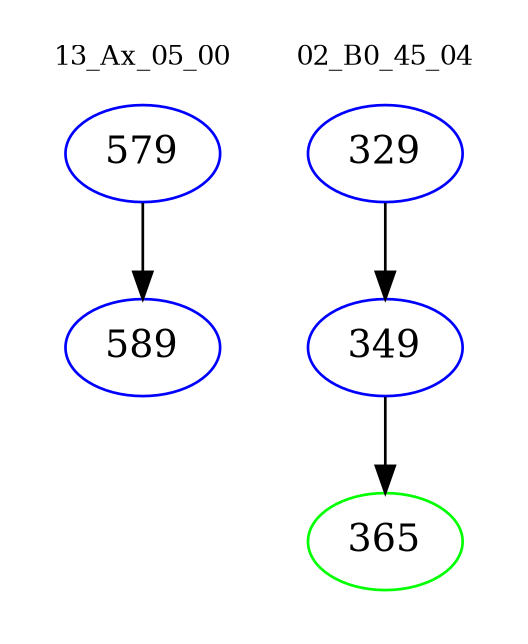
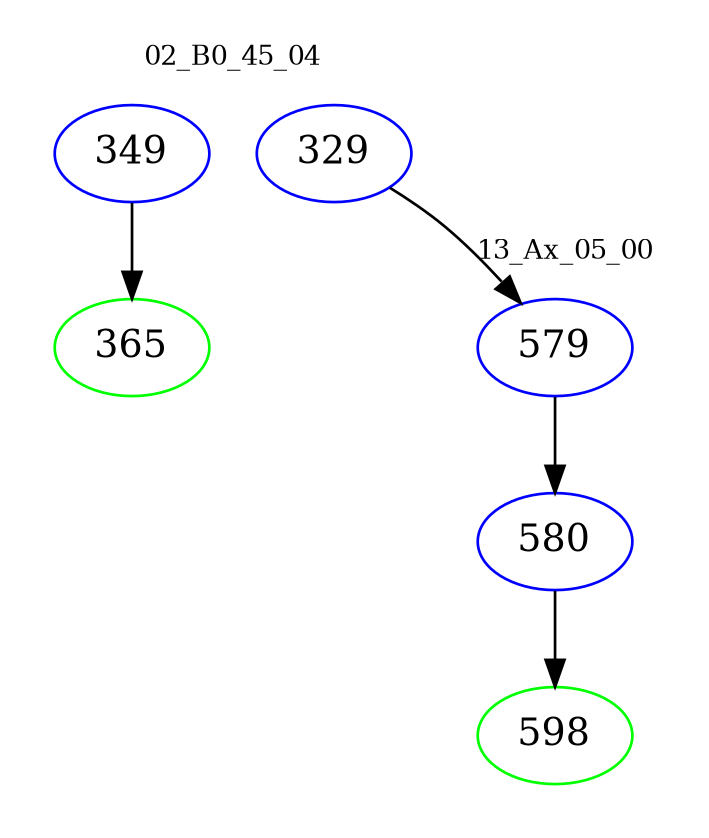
(385, 237) -> (474, 253)
(143, 348) -> (555, 542)
none -> (555, 736)
